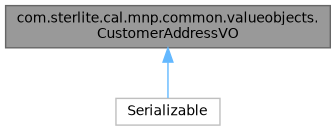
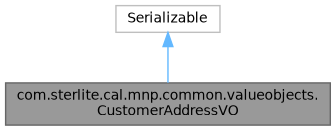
(168, 80) -> (168, 65)
